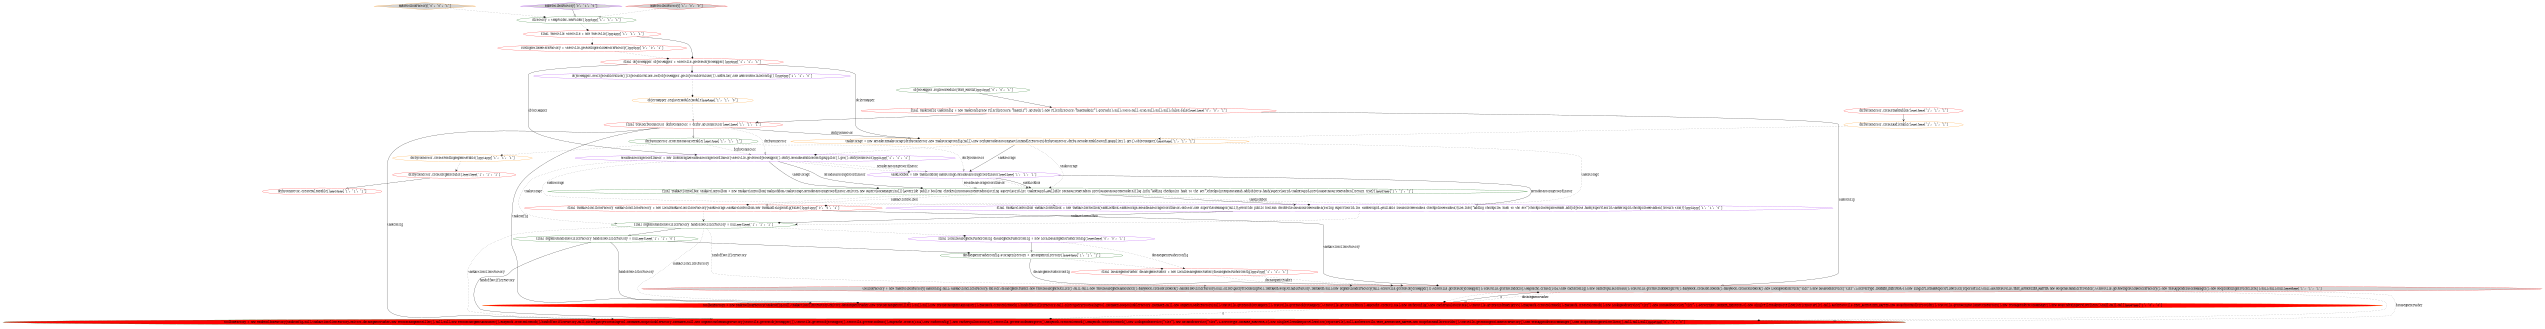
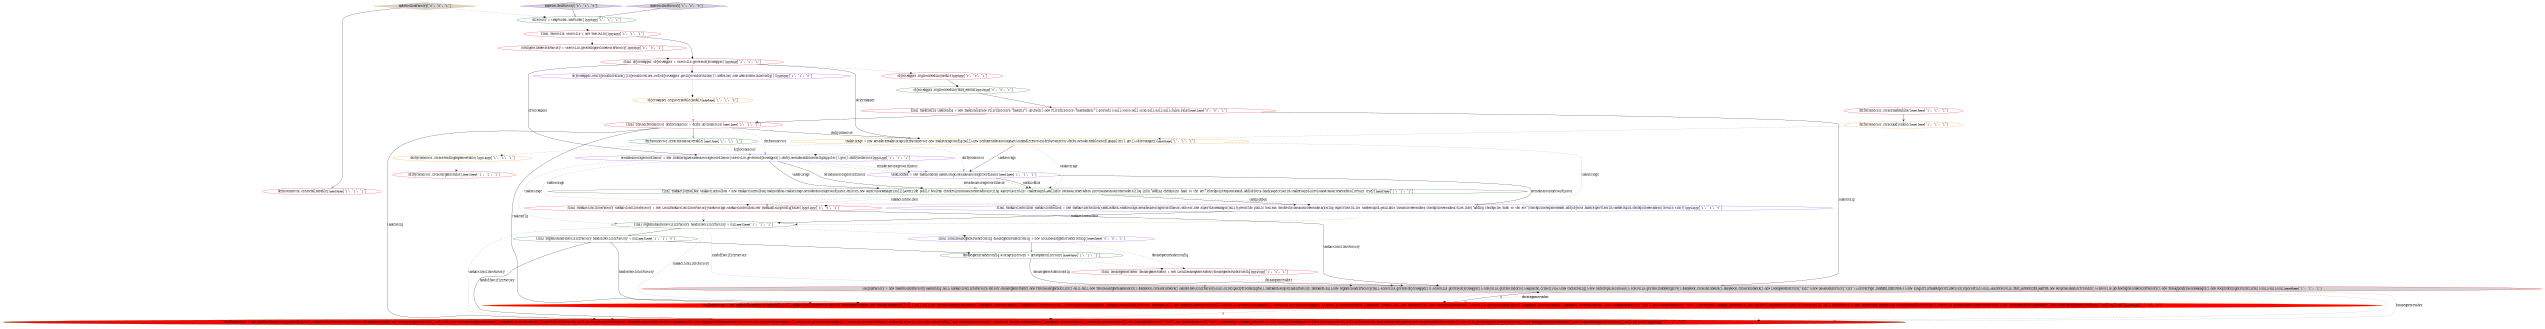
(677, 6) -> (677, 6)
(631, 13) -> (631, 13)
none -> (942, 76)
(389, 183) -> (343, 75)
